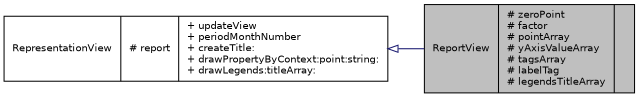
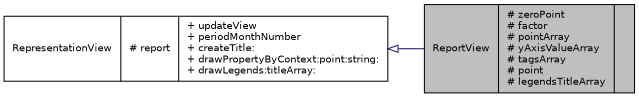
(533, 71) -> (525, 71)
